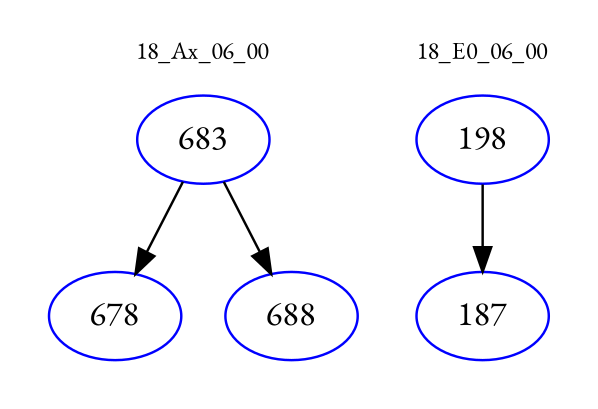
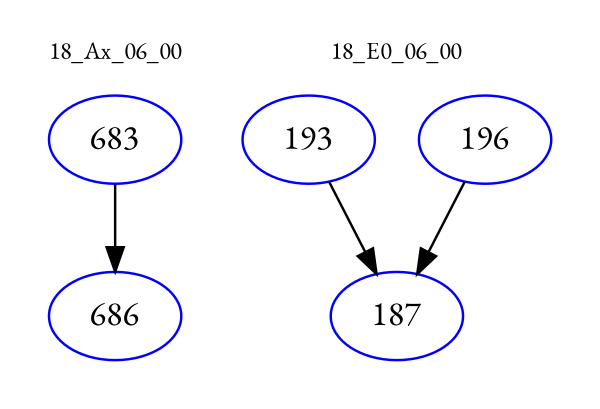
(483, 140) -> (309, 140)
none -> (485, 140)
(115, 316) -> none
(292, 316) -> (115, 316)
